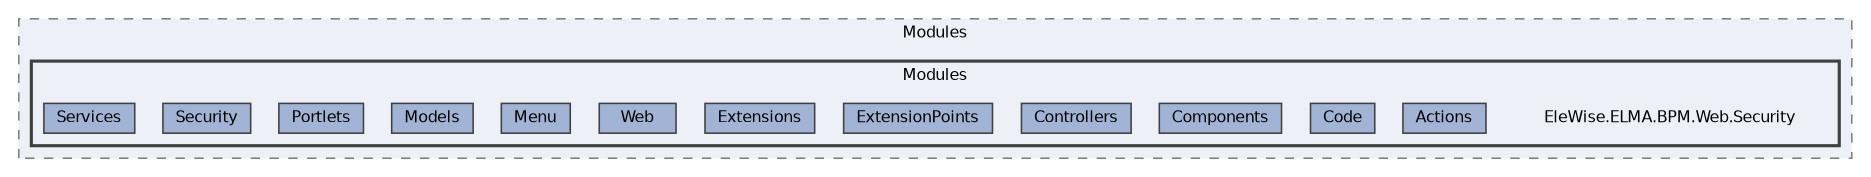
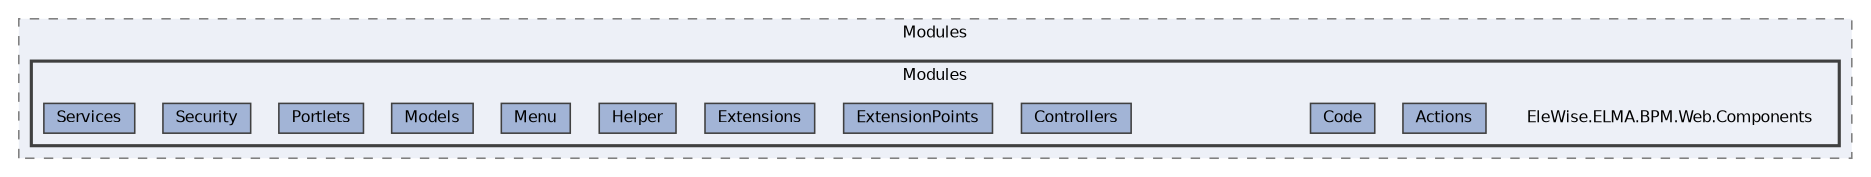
(638, 118) -> (638, 118)
(1220, 118) -> none
(1670, 118) -> (1670, 118)
